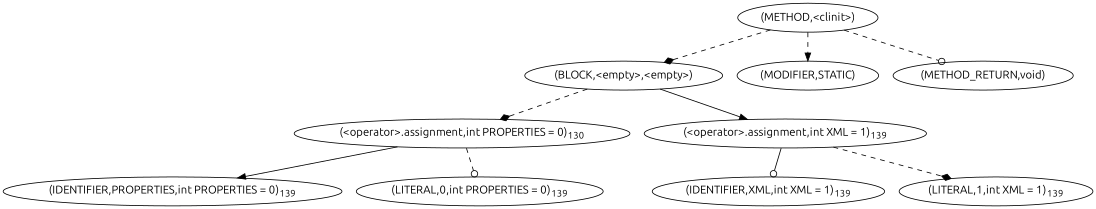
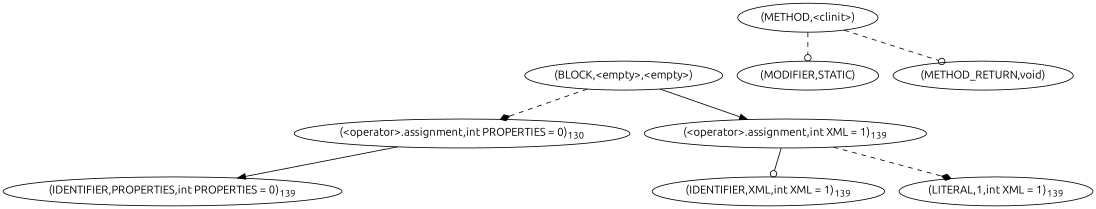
(808, 43) -> (808, 43)
(722, 45) -> none
(480, 191) -> none
